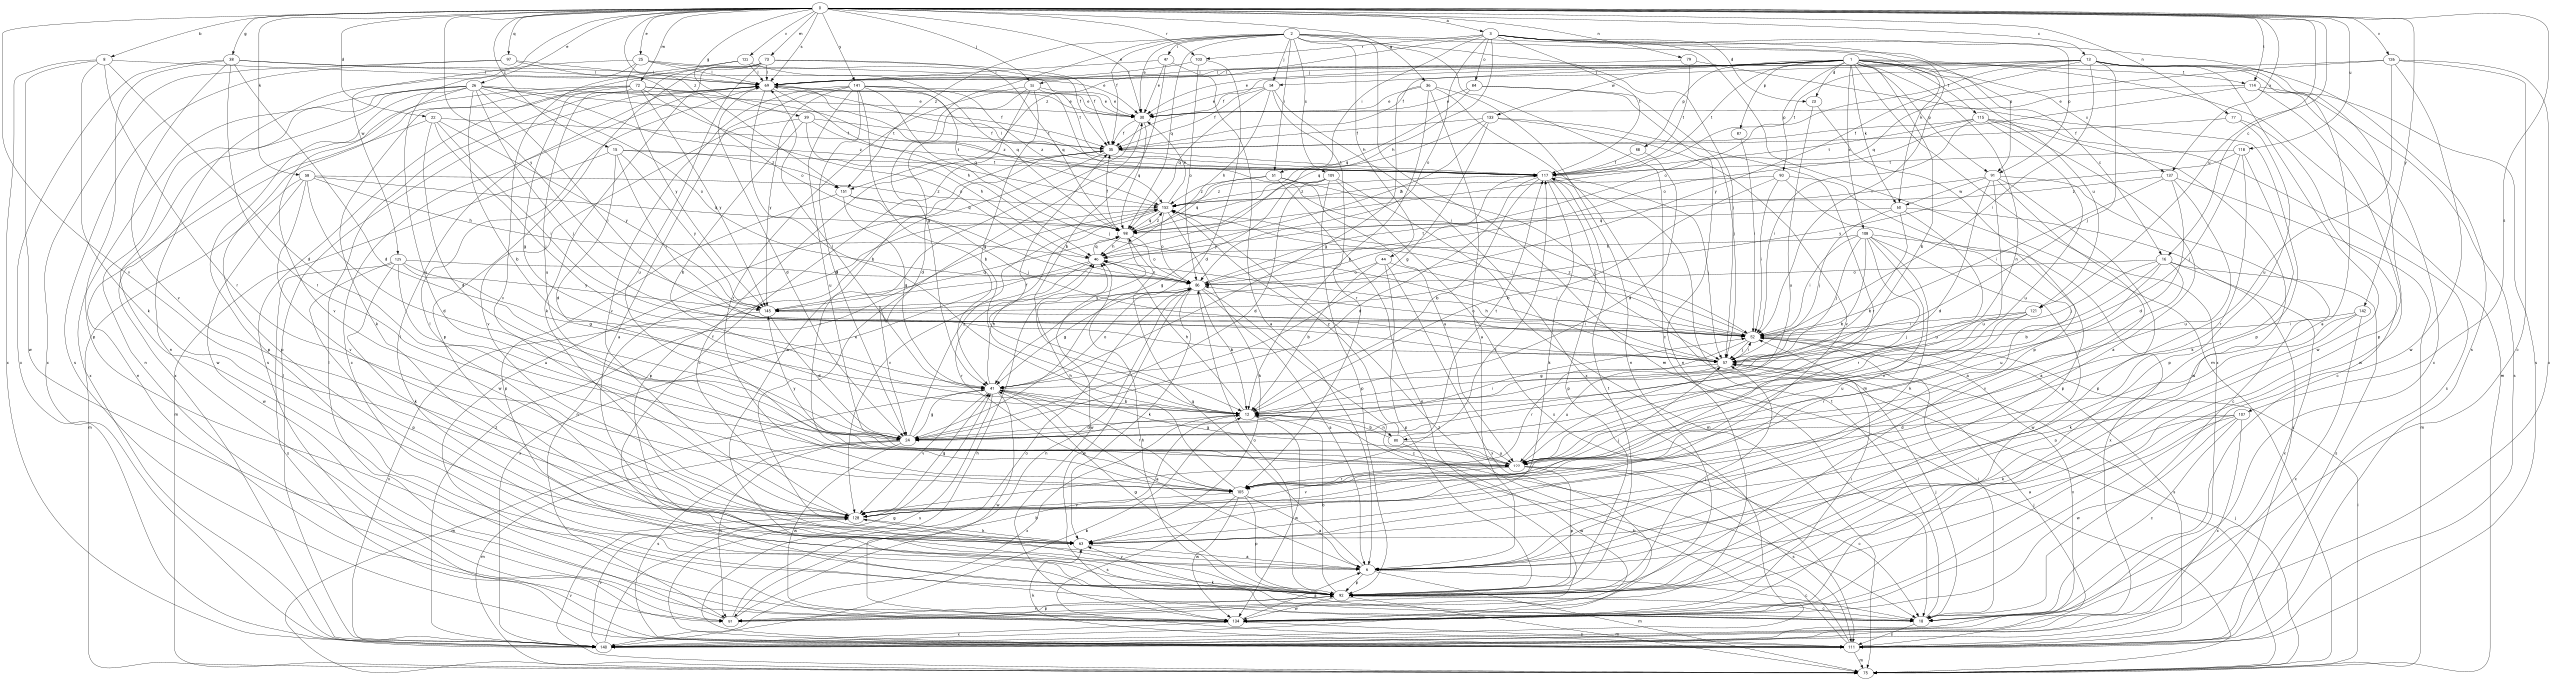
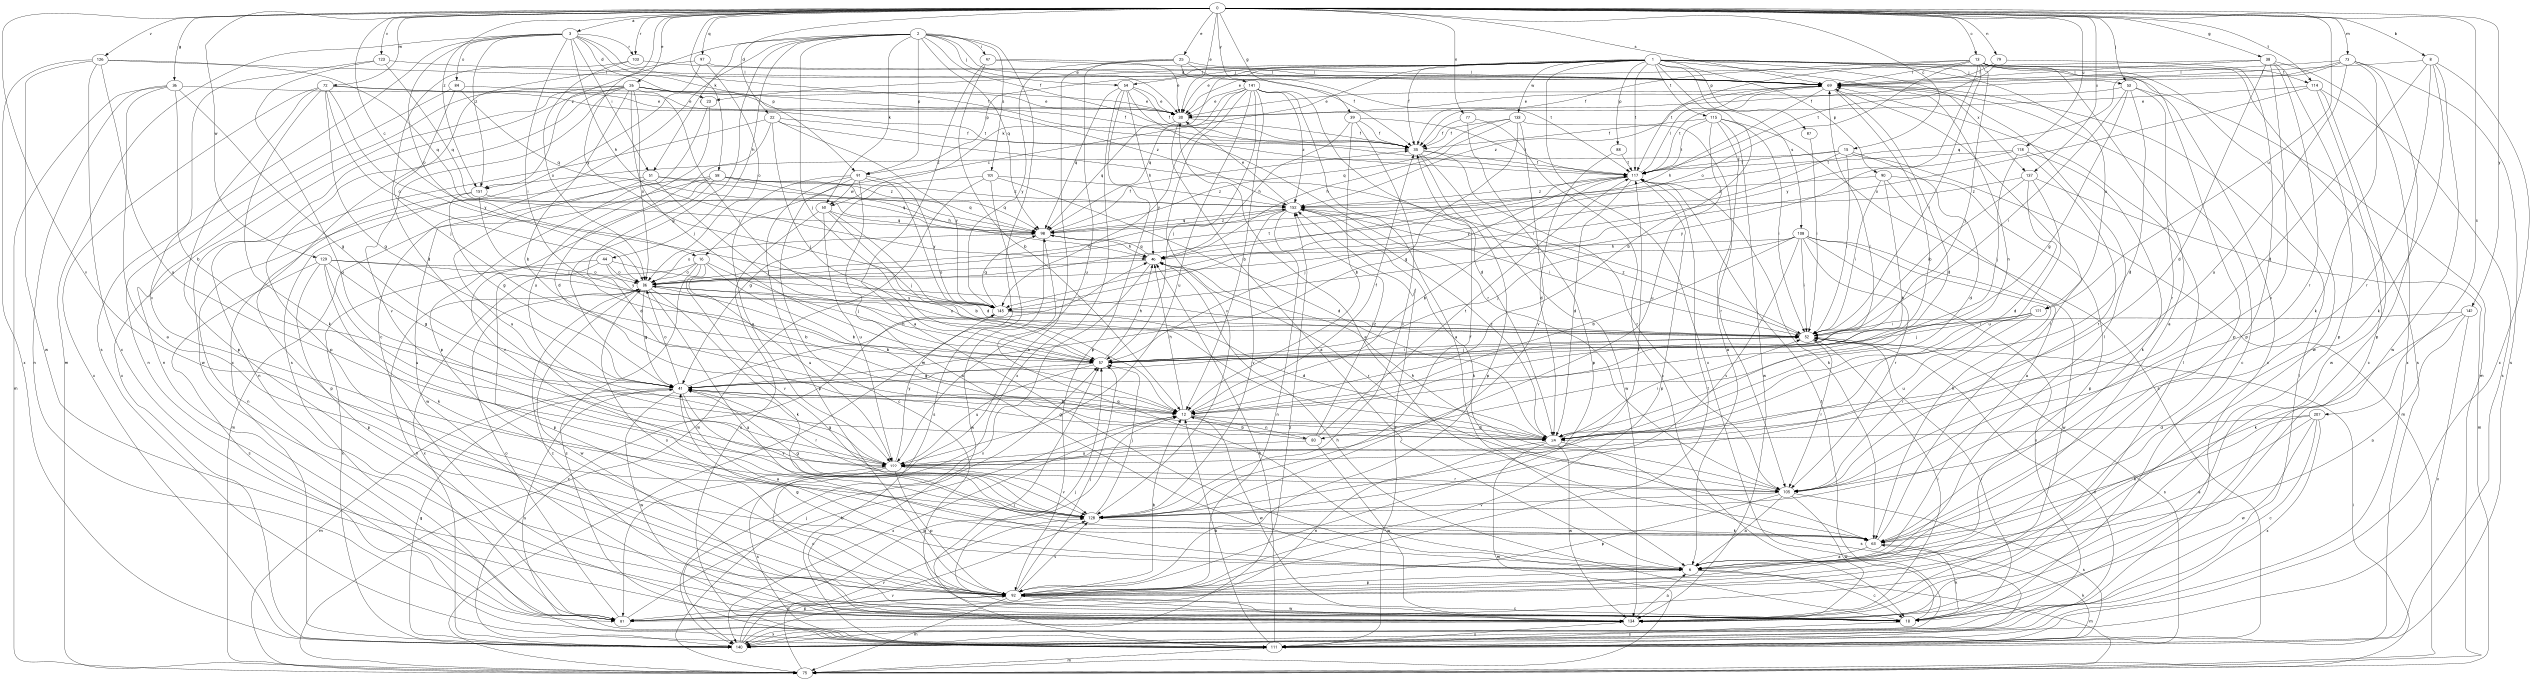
(1361, 393) -> (1104, 333)
(2242, 415) -> (2317, 415)
(1415, 610) -> (1952, 571)
